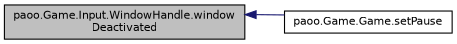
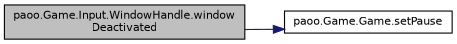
(270, 15) -> (259, 29)
